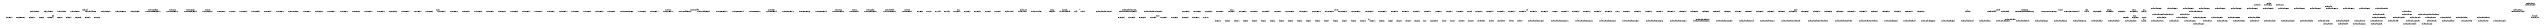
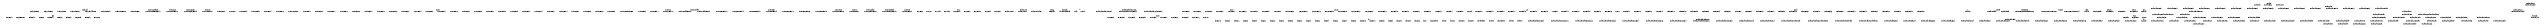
(889, 12) -> (889, 12)
none -> (1111, 18)
